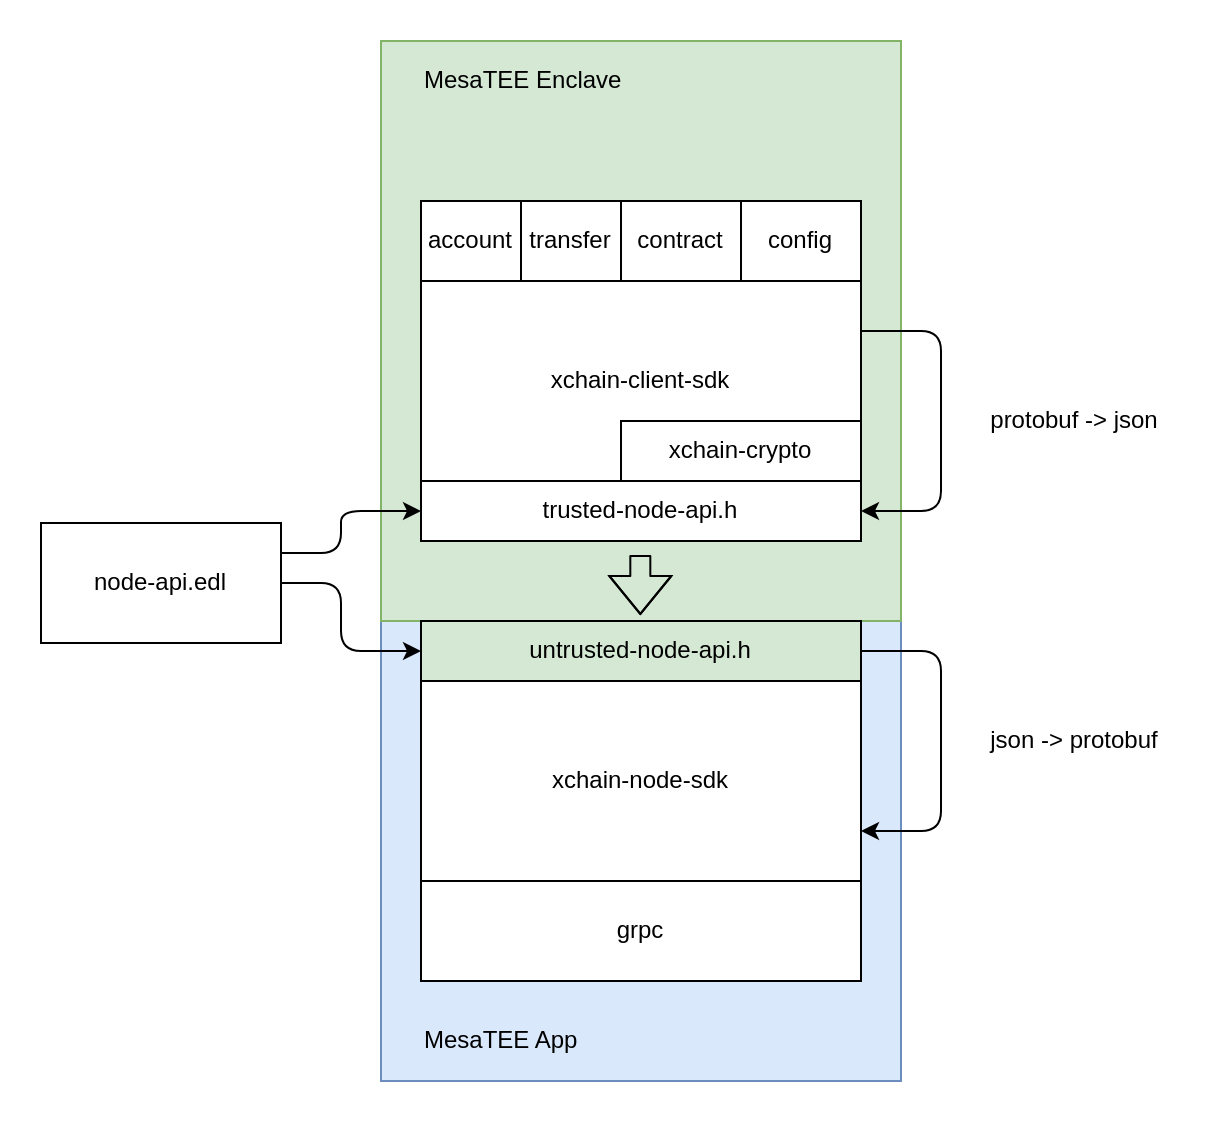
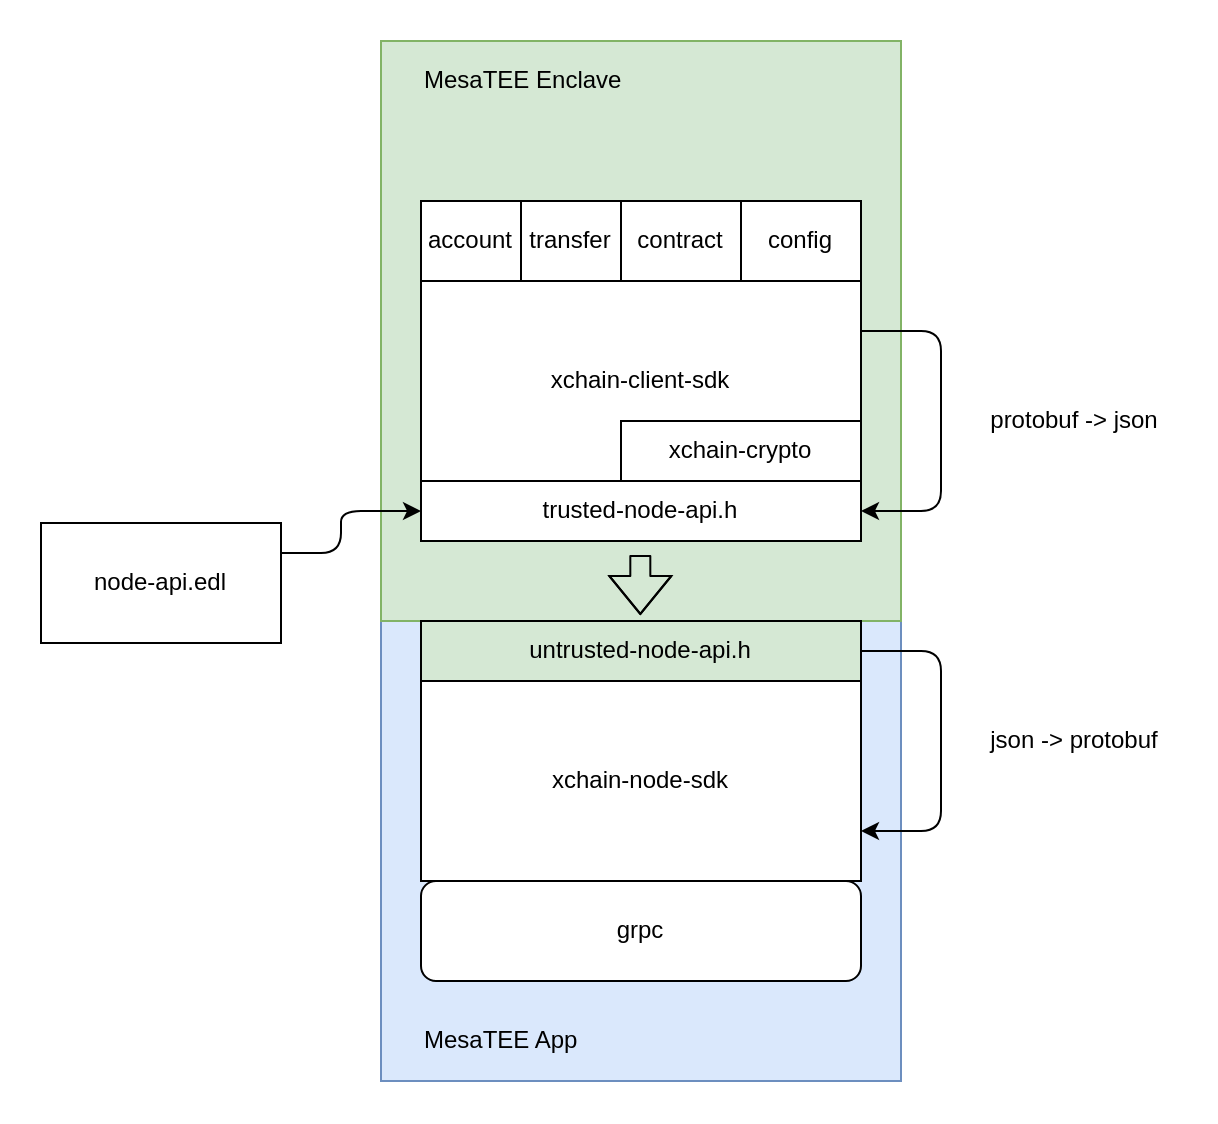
(341, 620) -> none
(641, 931) -> (641, 931)
